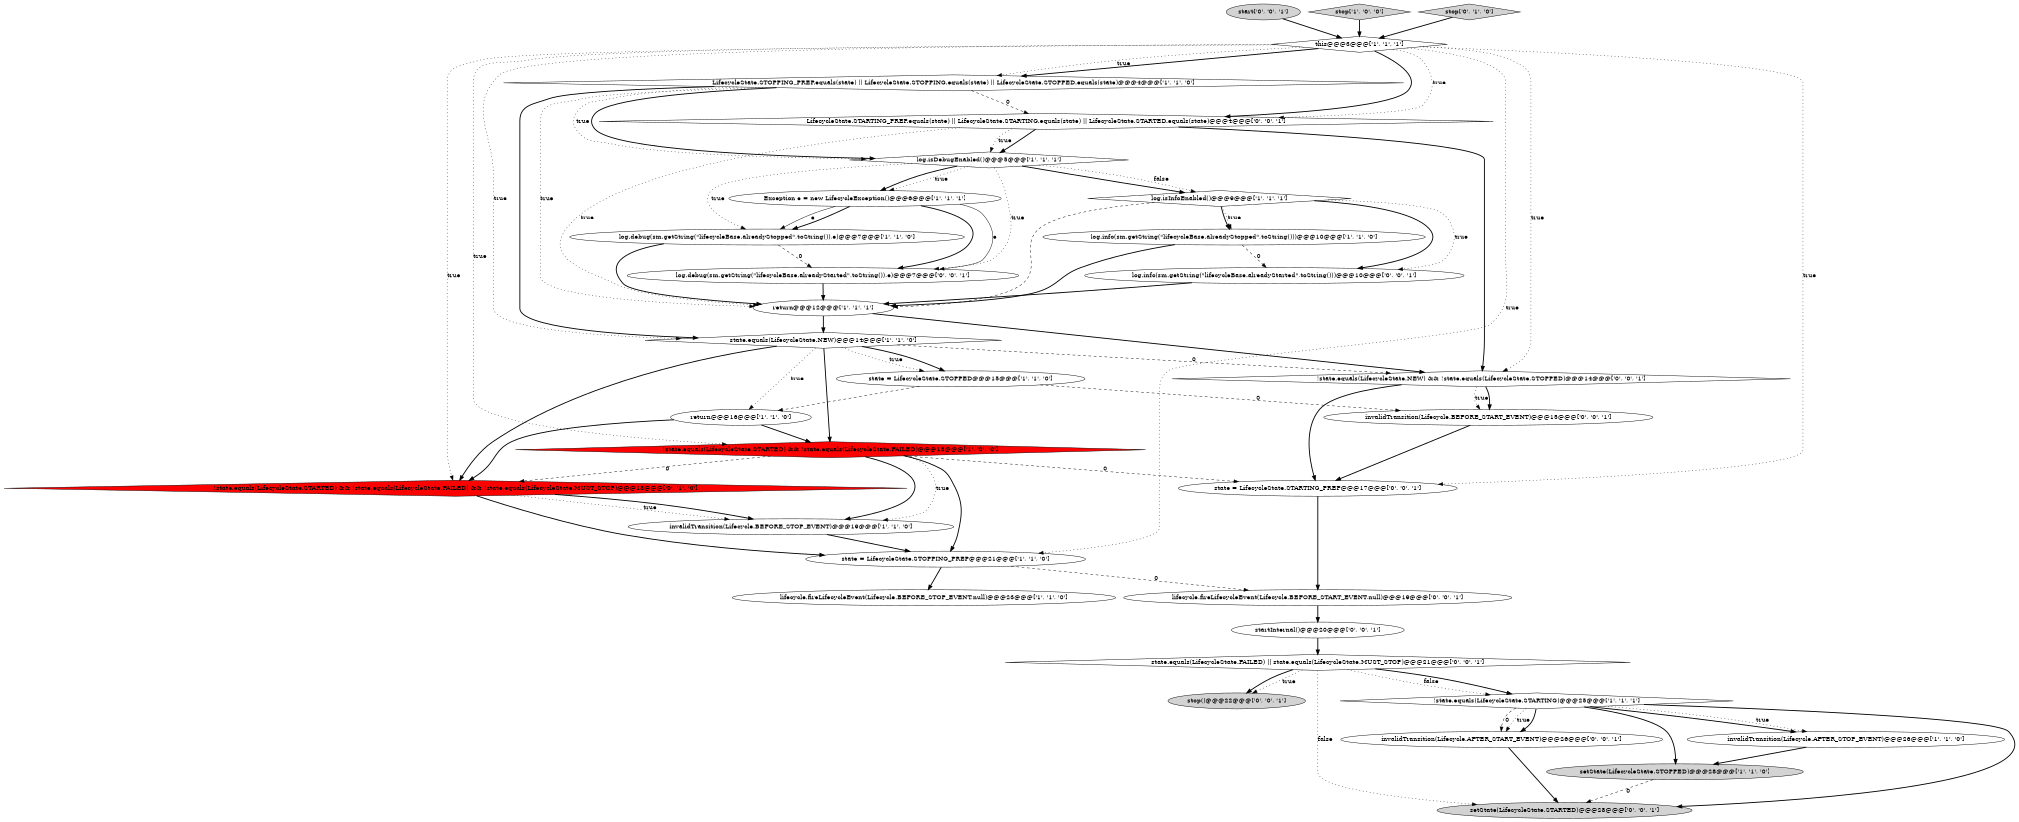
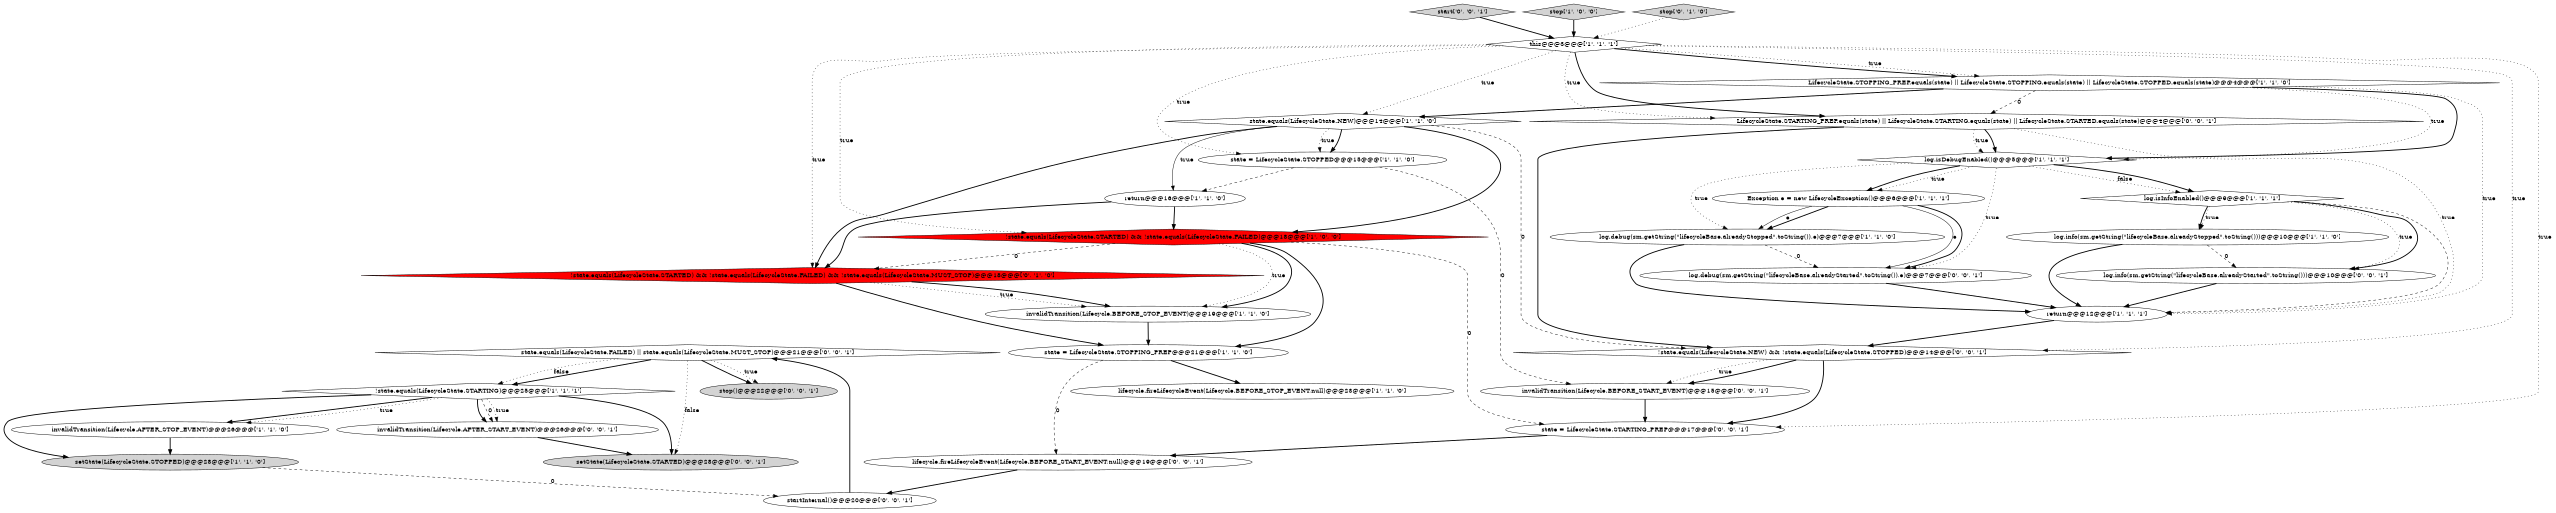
(1263, 12) -> (1463, 12)
(1418, 27) -> (1632, 27)
(823, 322) -> none
(1367, 344) -> (1278, 67)
(784, 377) -> (1209, 138)
(1622, 790) -> (518, 482)
